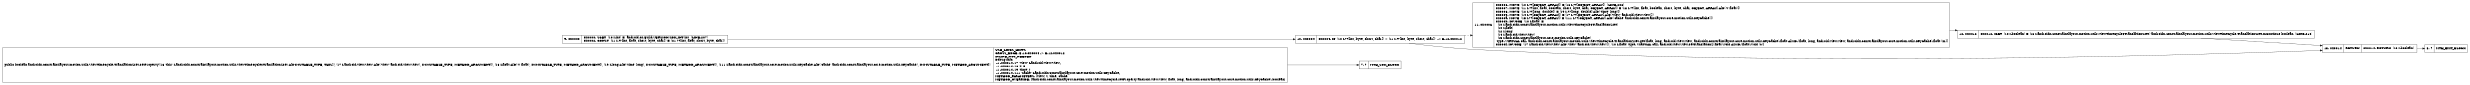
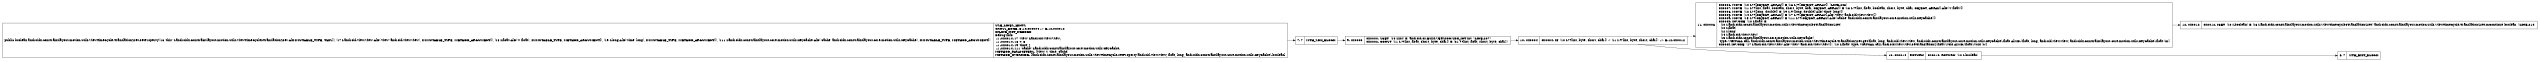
none -> (1340, 40)
(2260, 42) -> none
